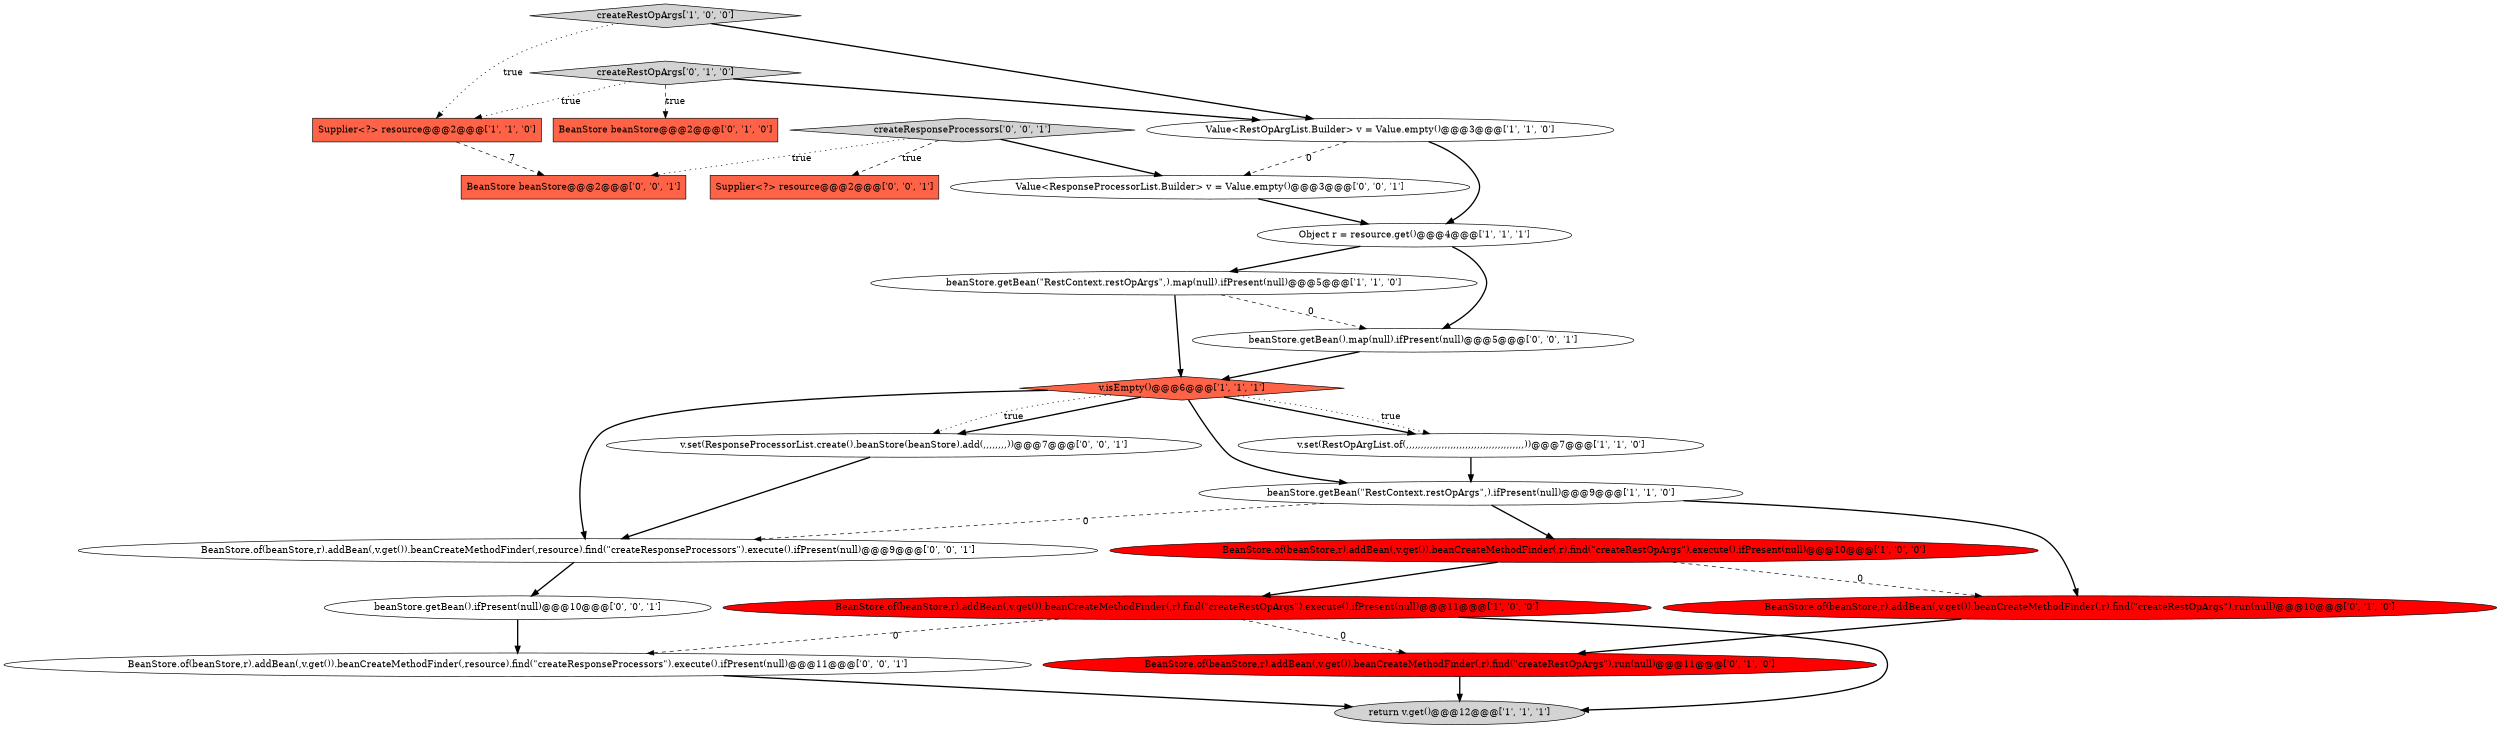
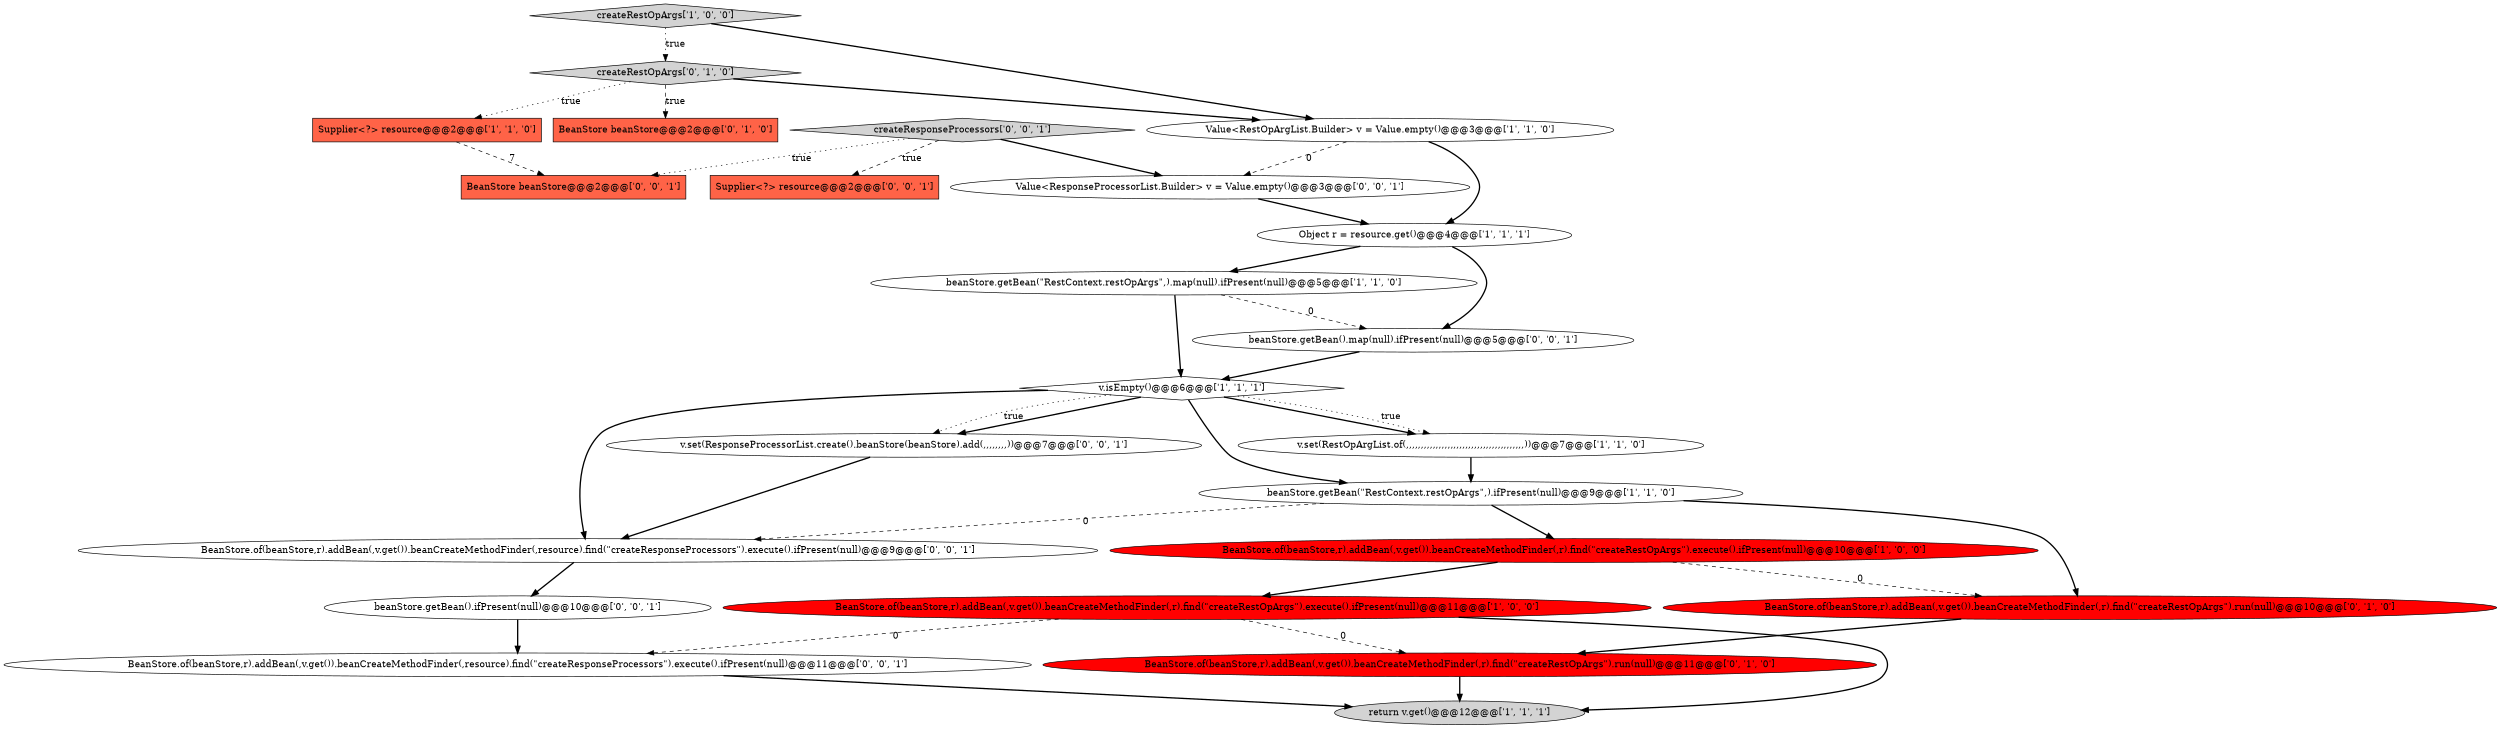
(521, 52) -> (665, 41)
(1182, 388) -> (1182, 388)
